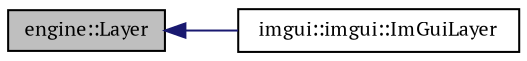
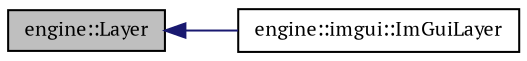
(379, 31) -> (379, 31)
